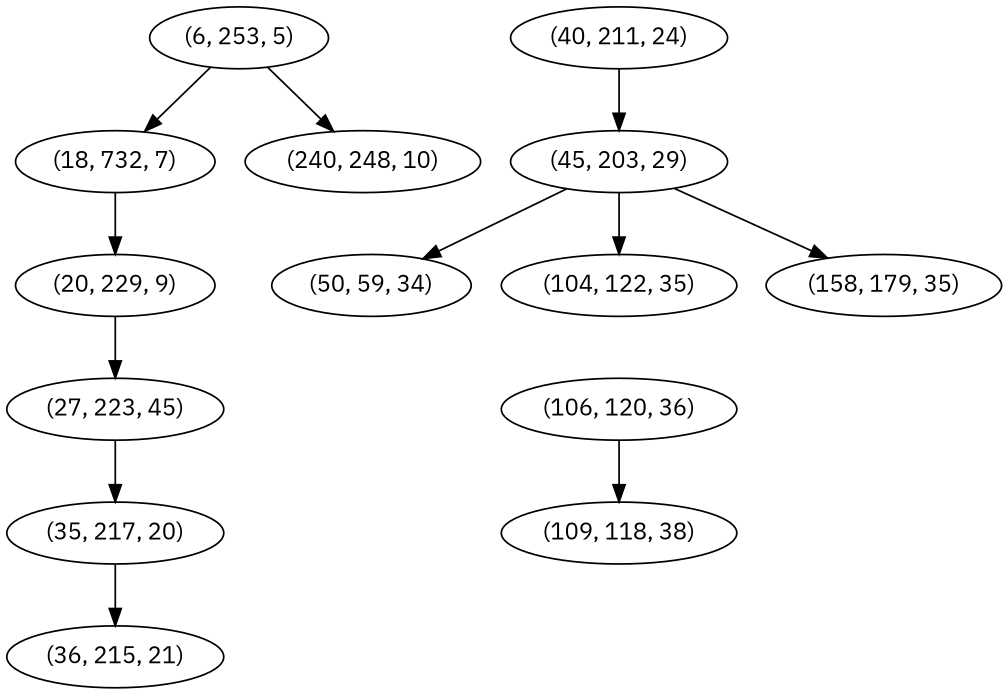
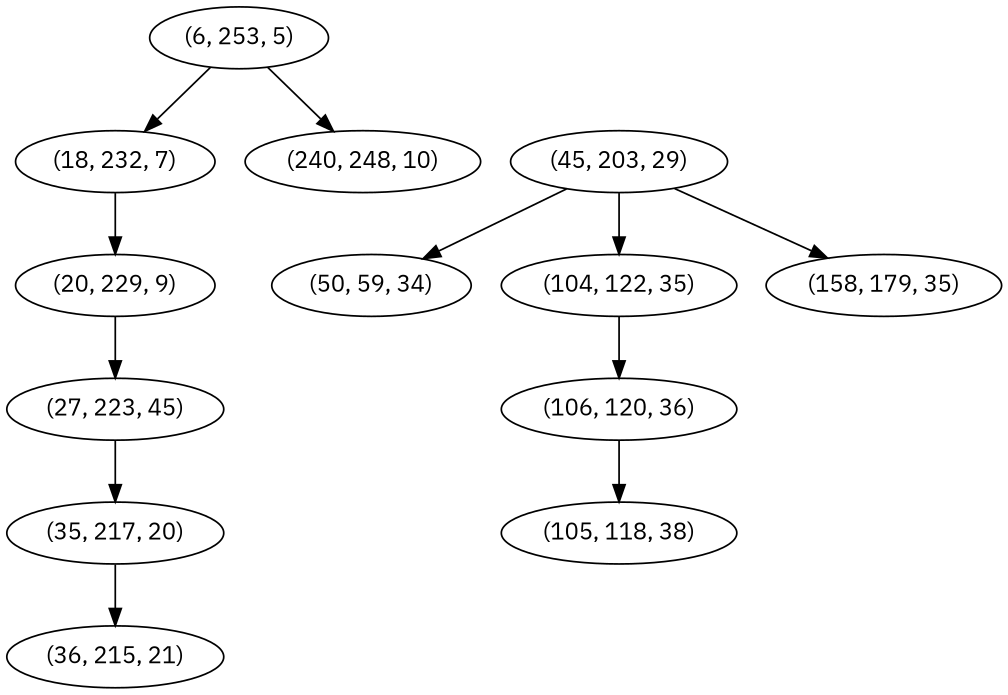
(619, 38) -> none
(115, 162) -> (115, 162)
none -> (619, 339)
(619, 533) -> (619, 533)
